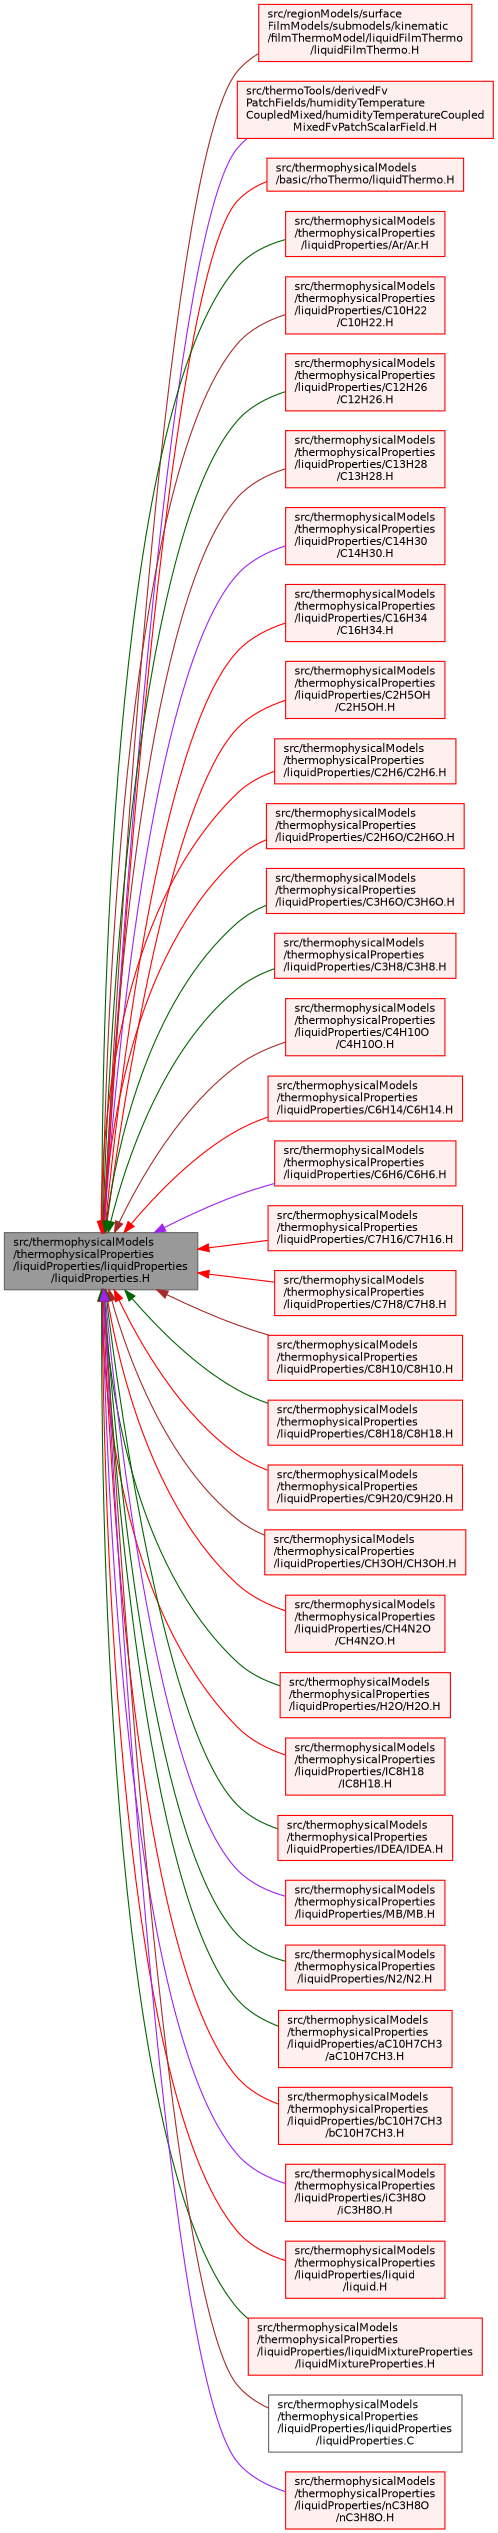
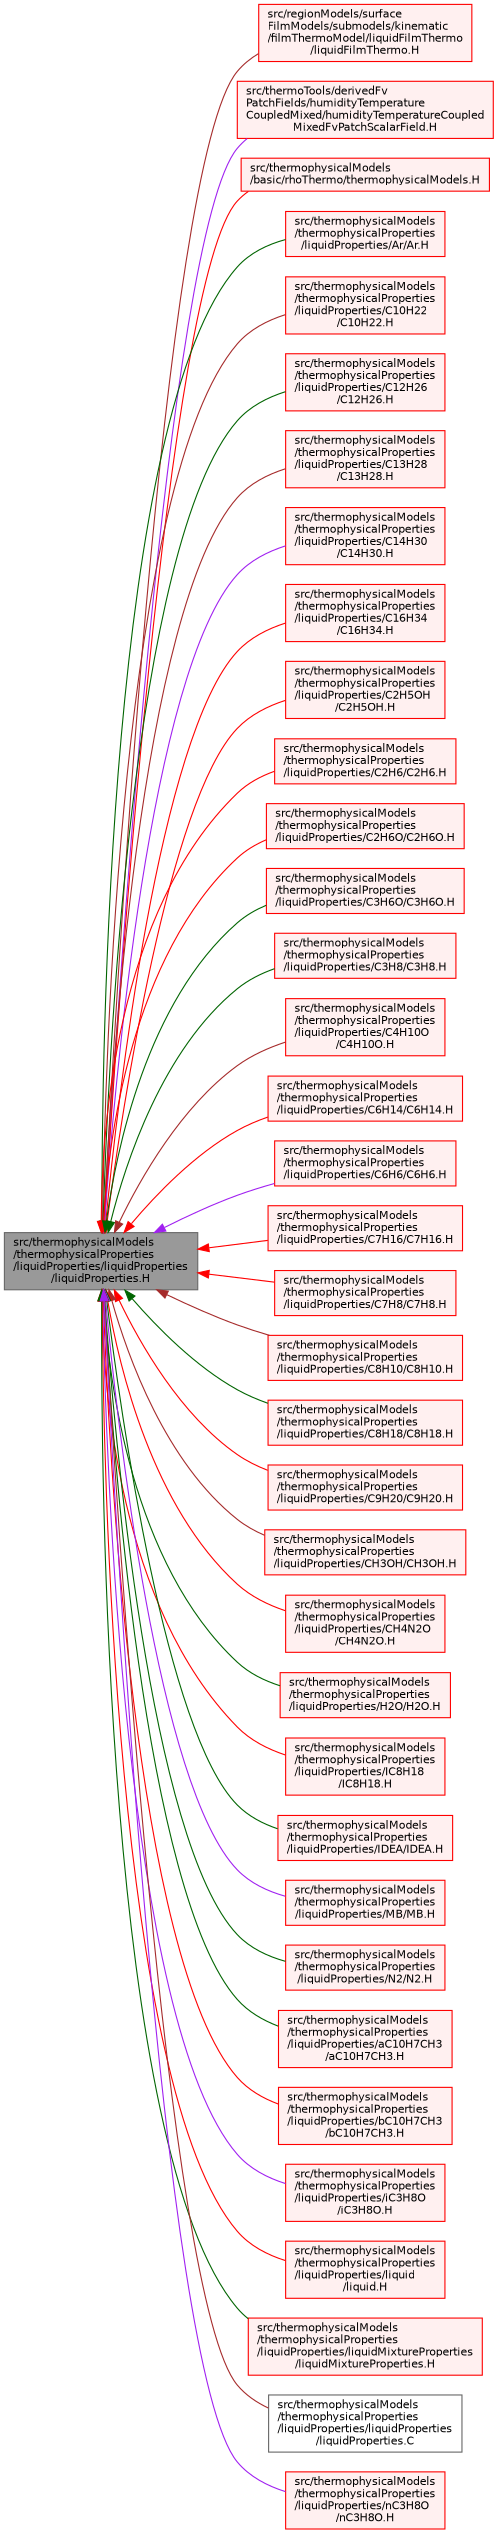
(365, 175) -> (365, 175)
